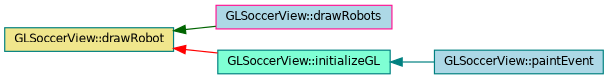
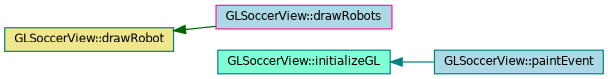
(202, 51) -> none
